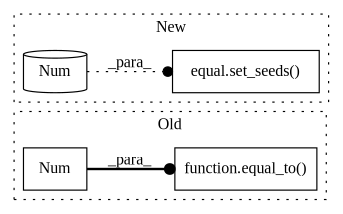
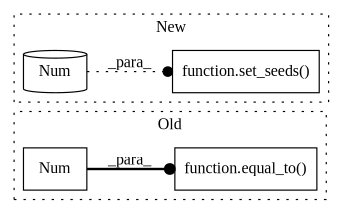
(246, 72) -> (246, 72)
